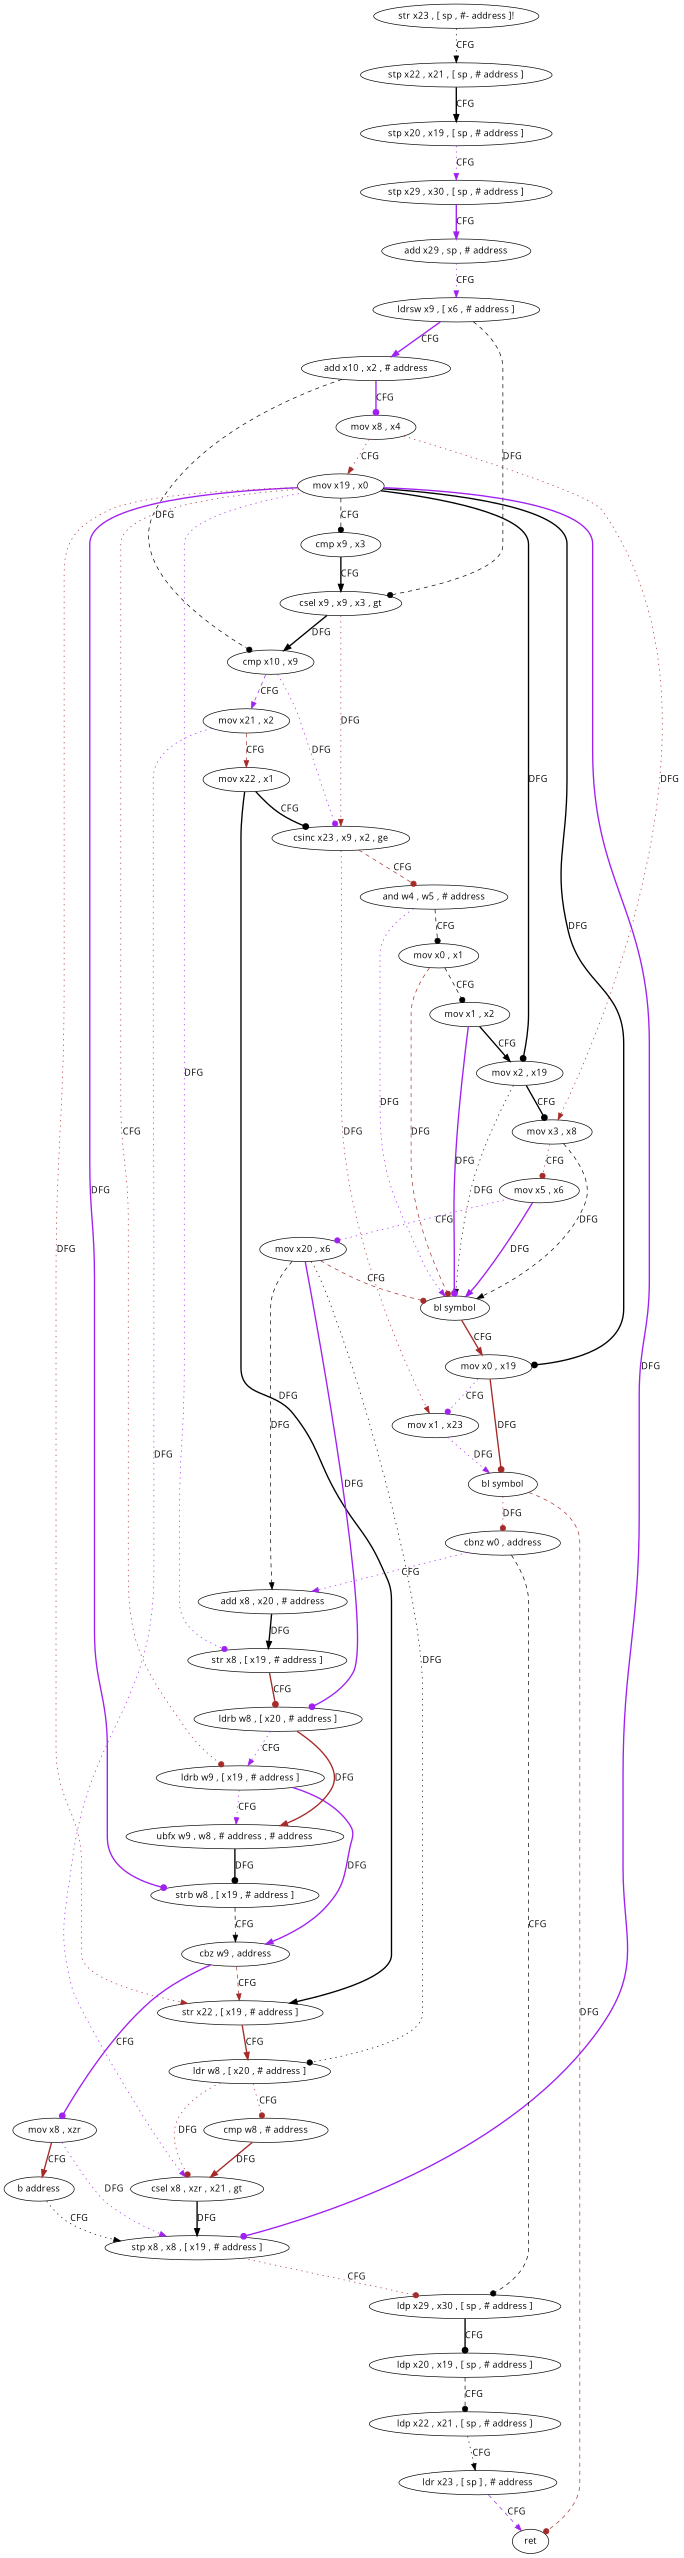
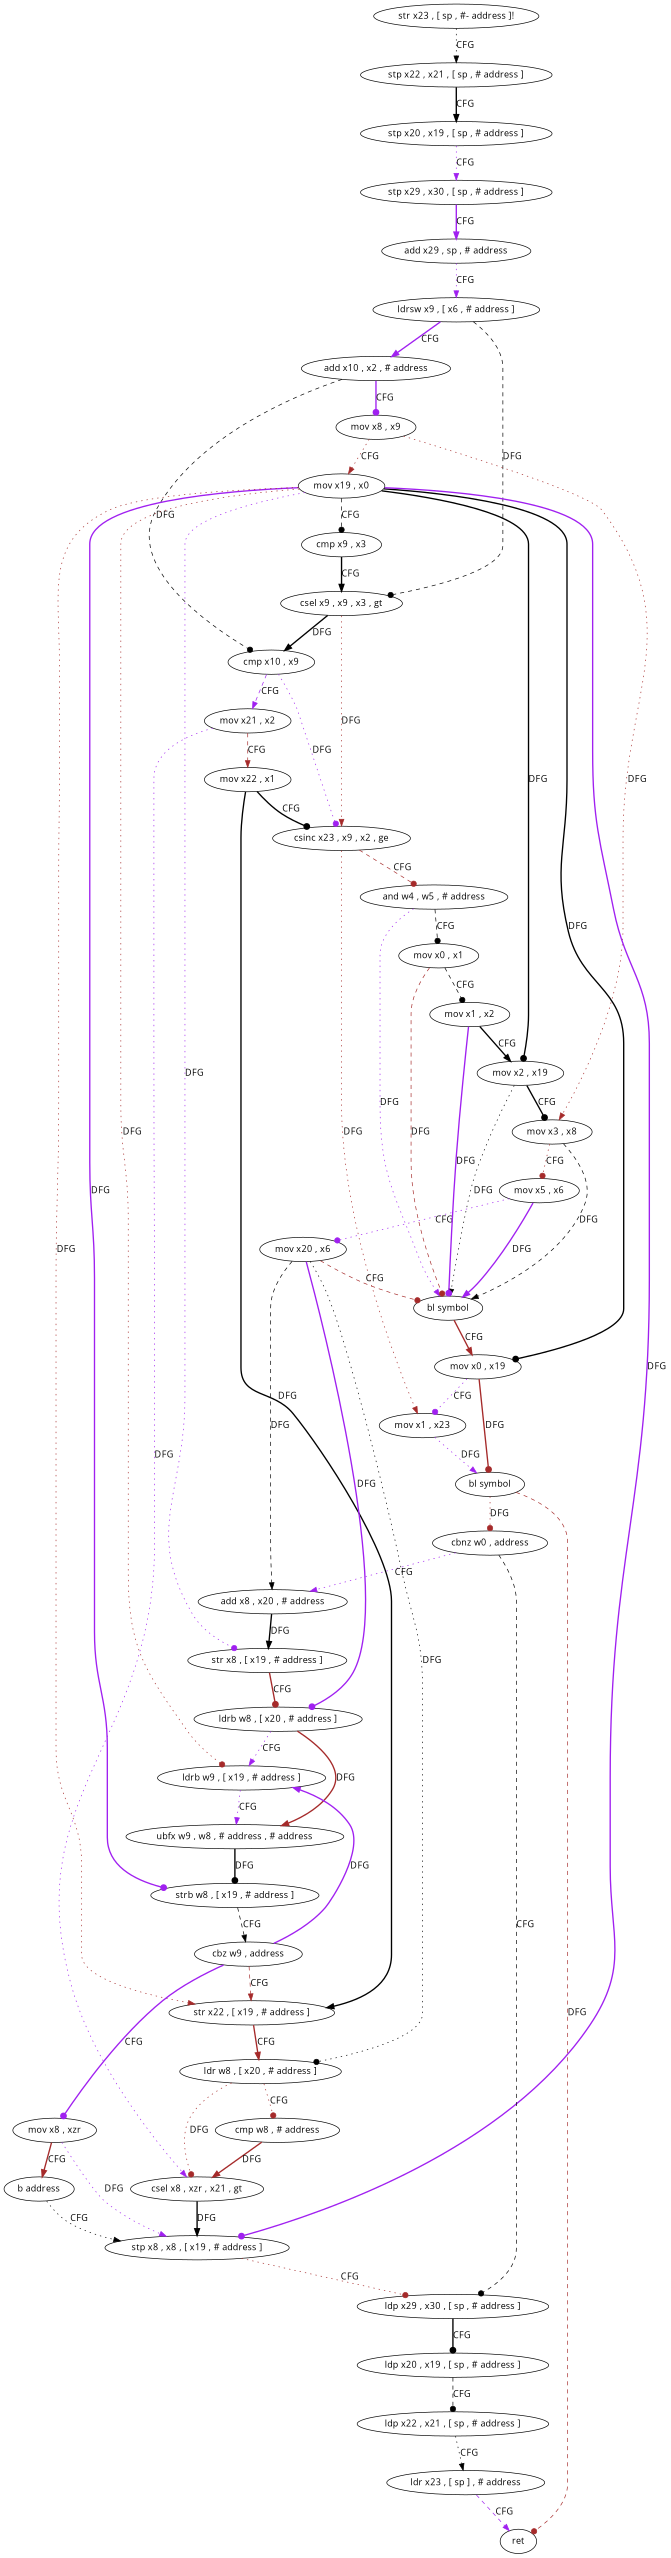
(376, 427) -> (376, 427)
(132, 1132) -> (133, 1132)
(346, 1865) -> (347, 1869)
